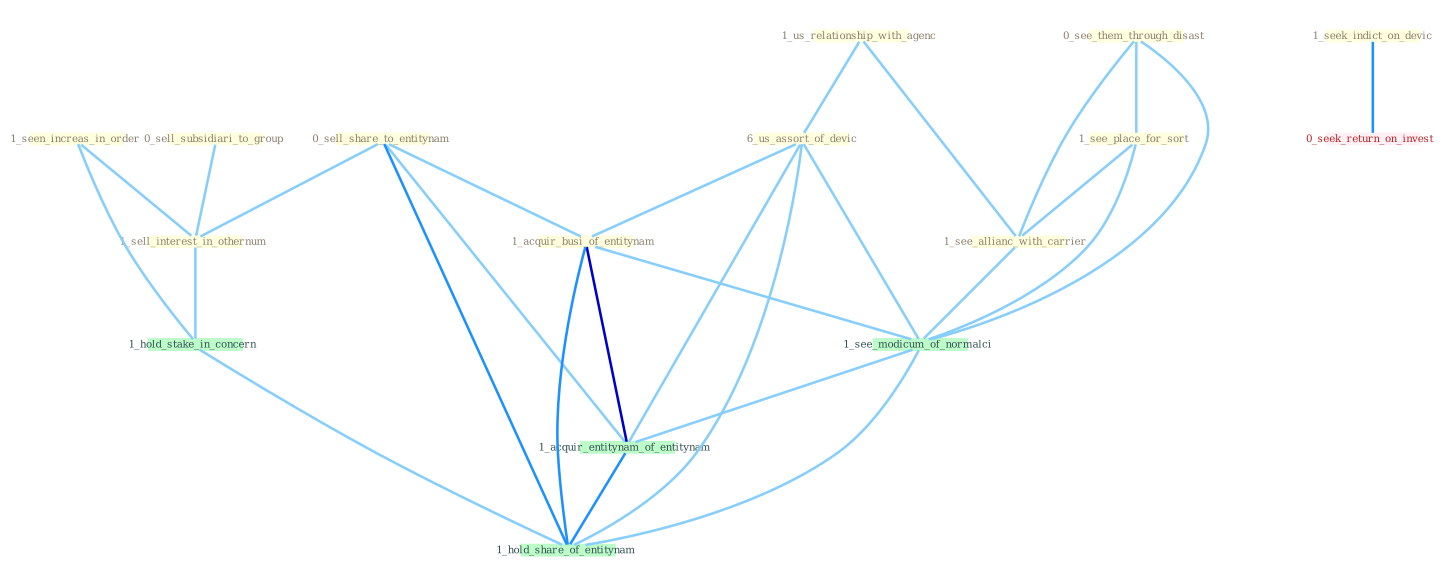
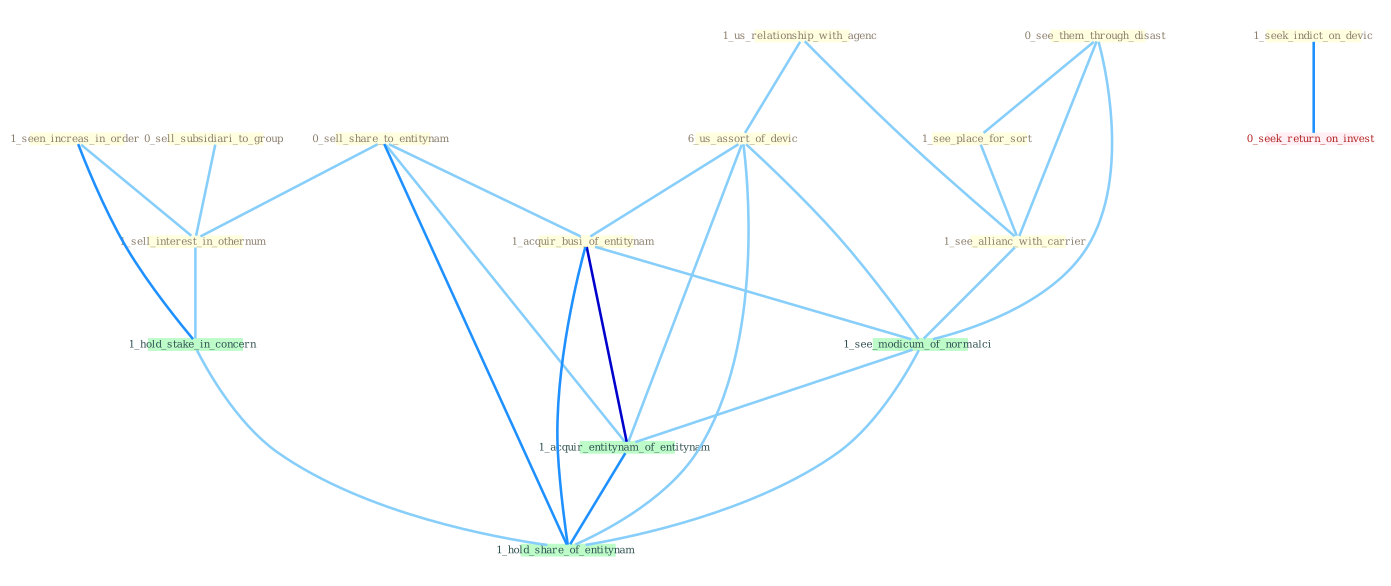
(126, 247) -> (126, 247)
(1061, 271) -> none
